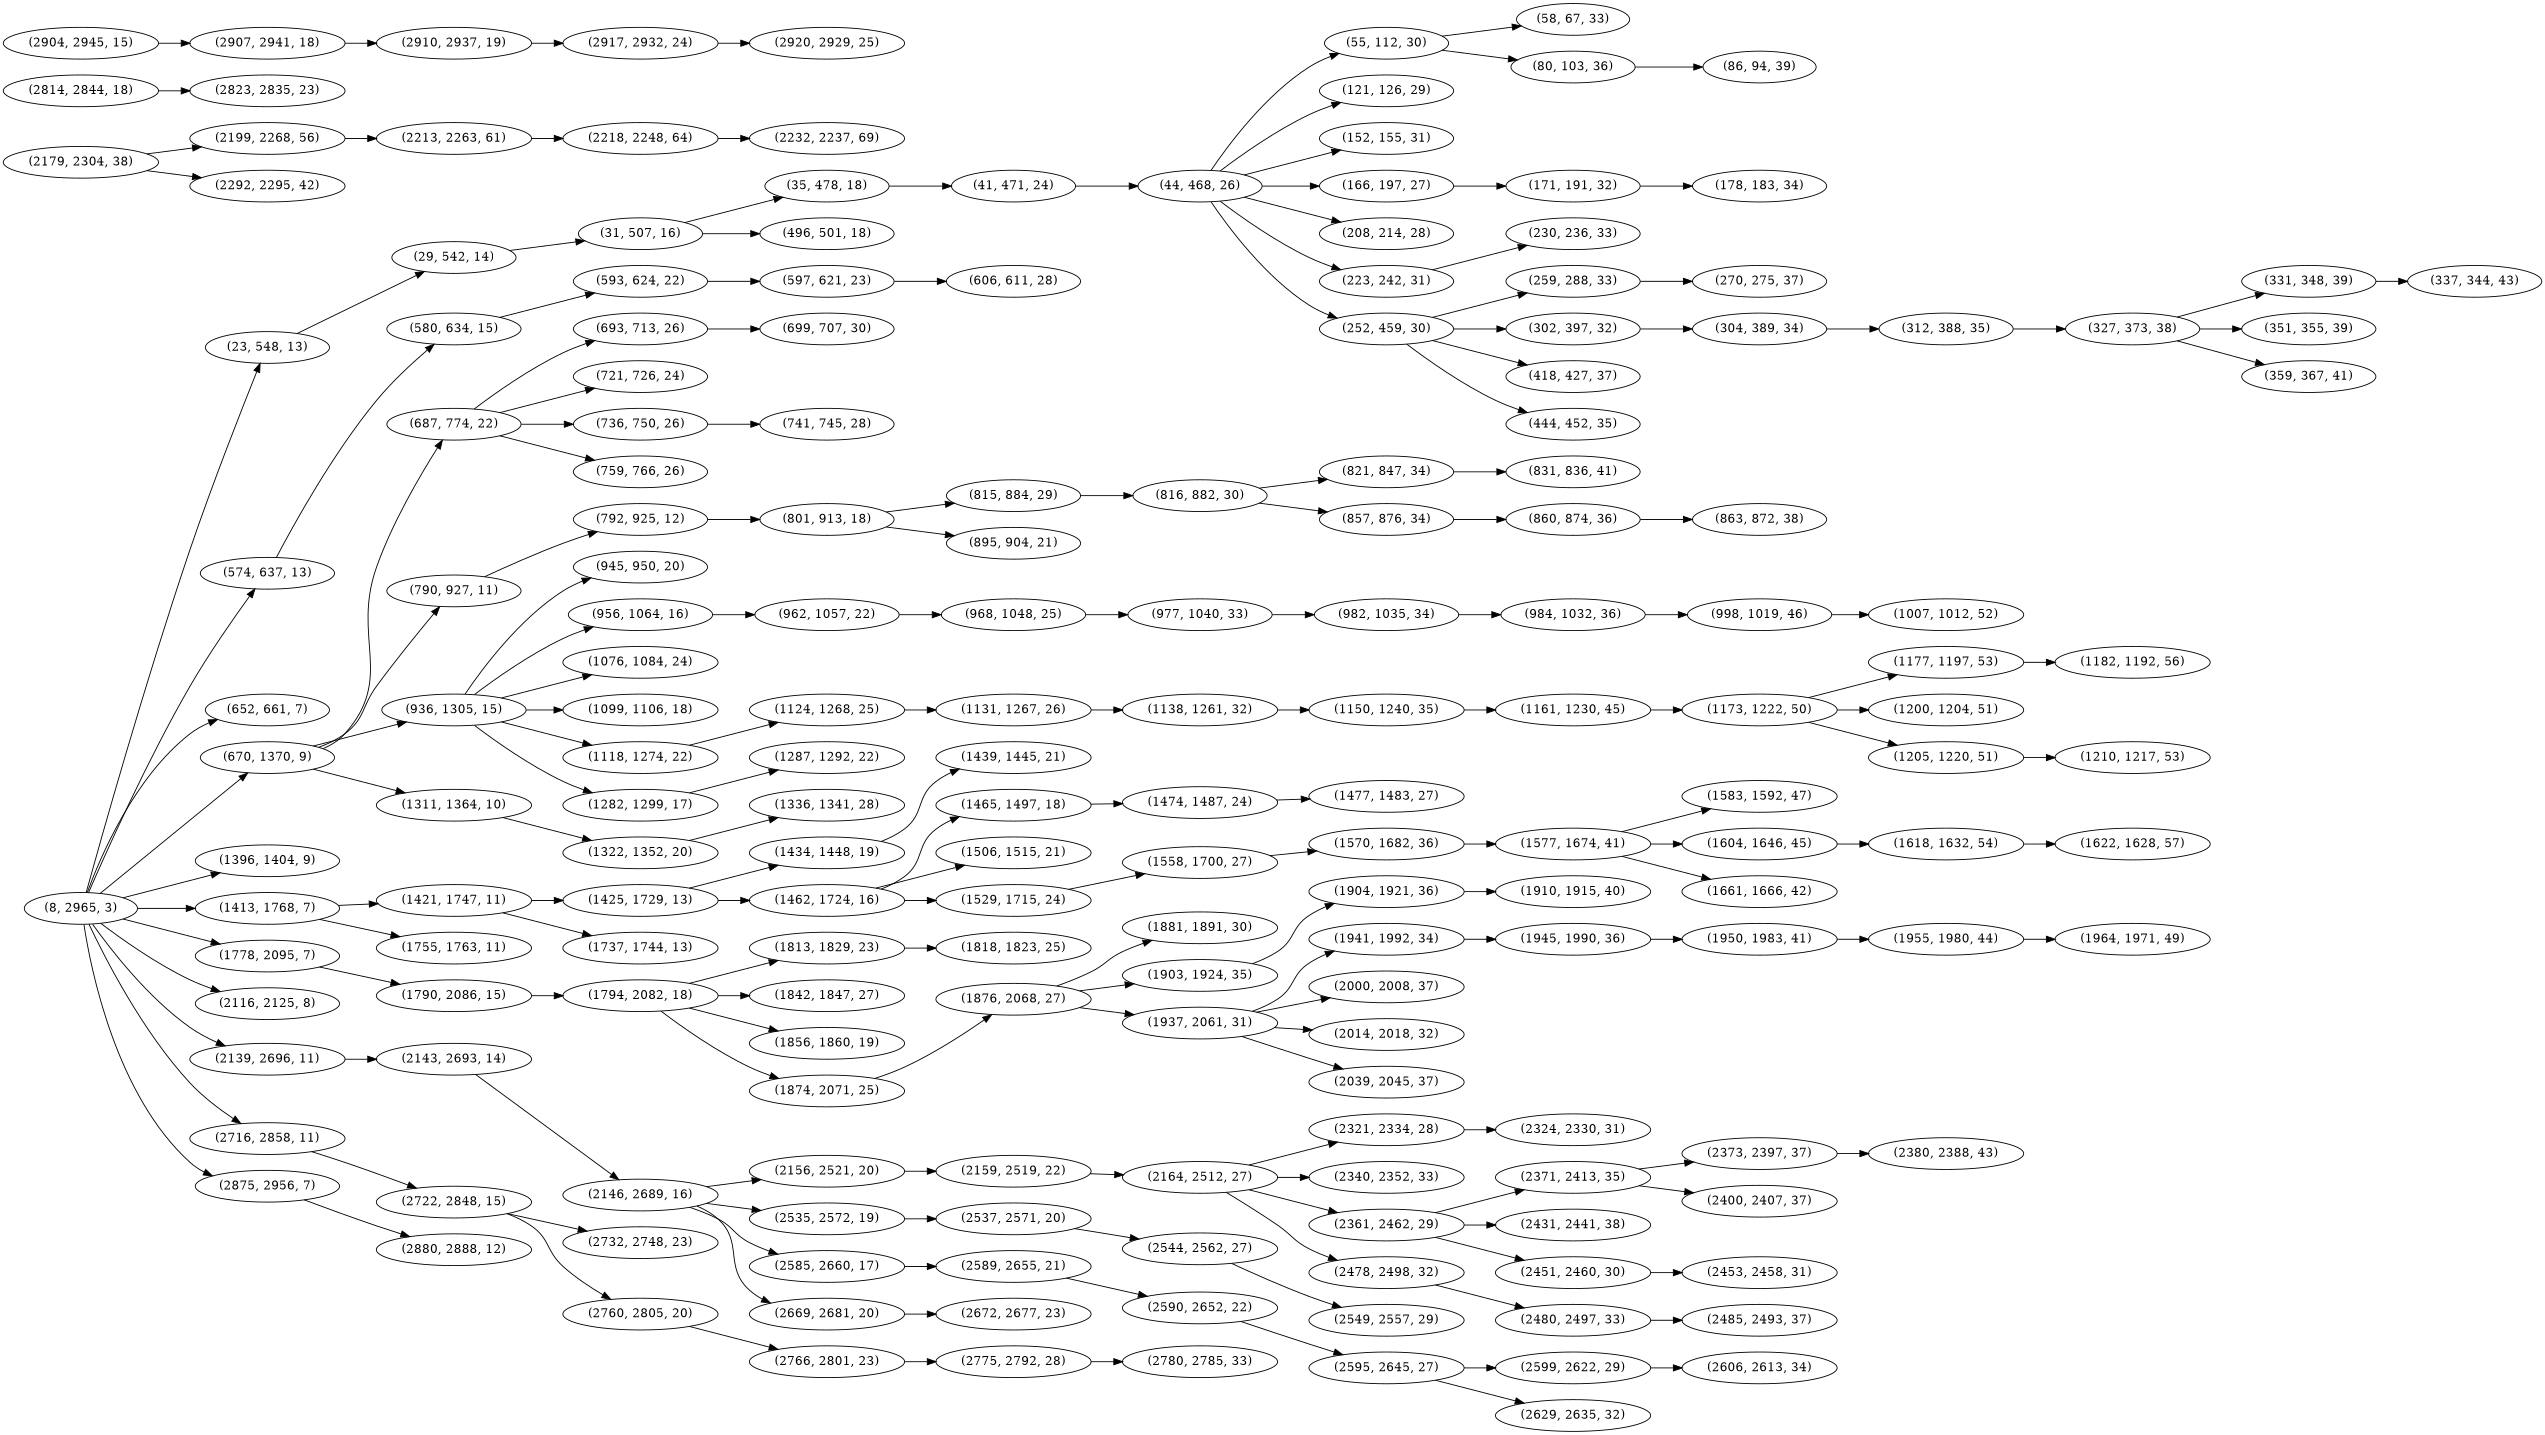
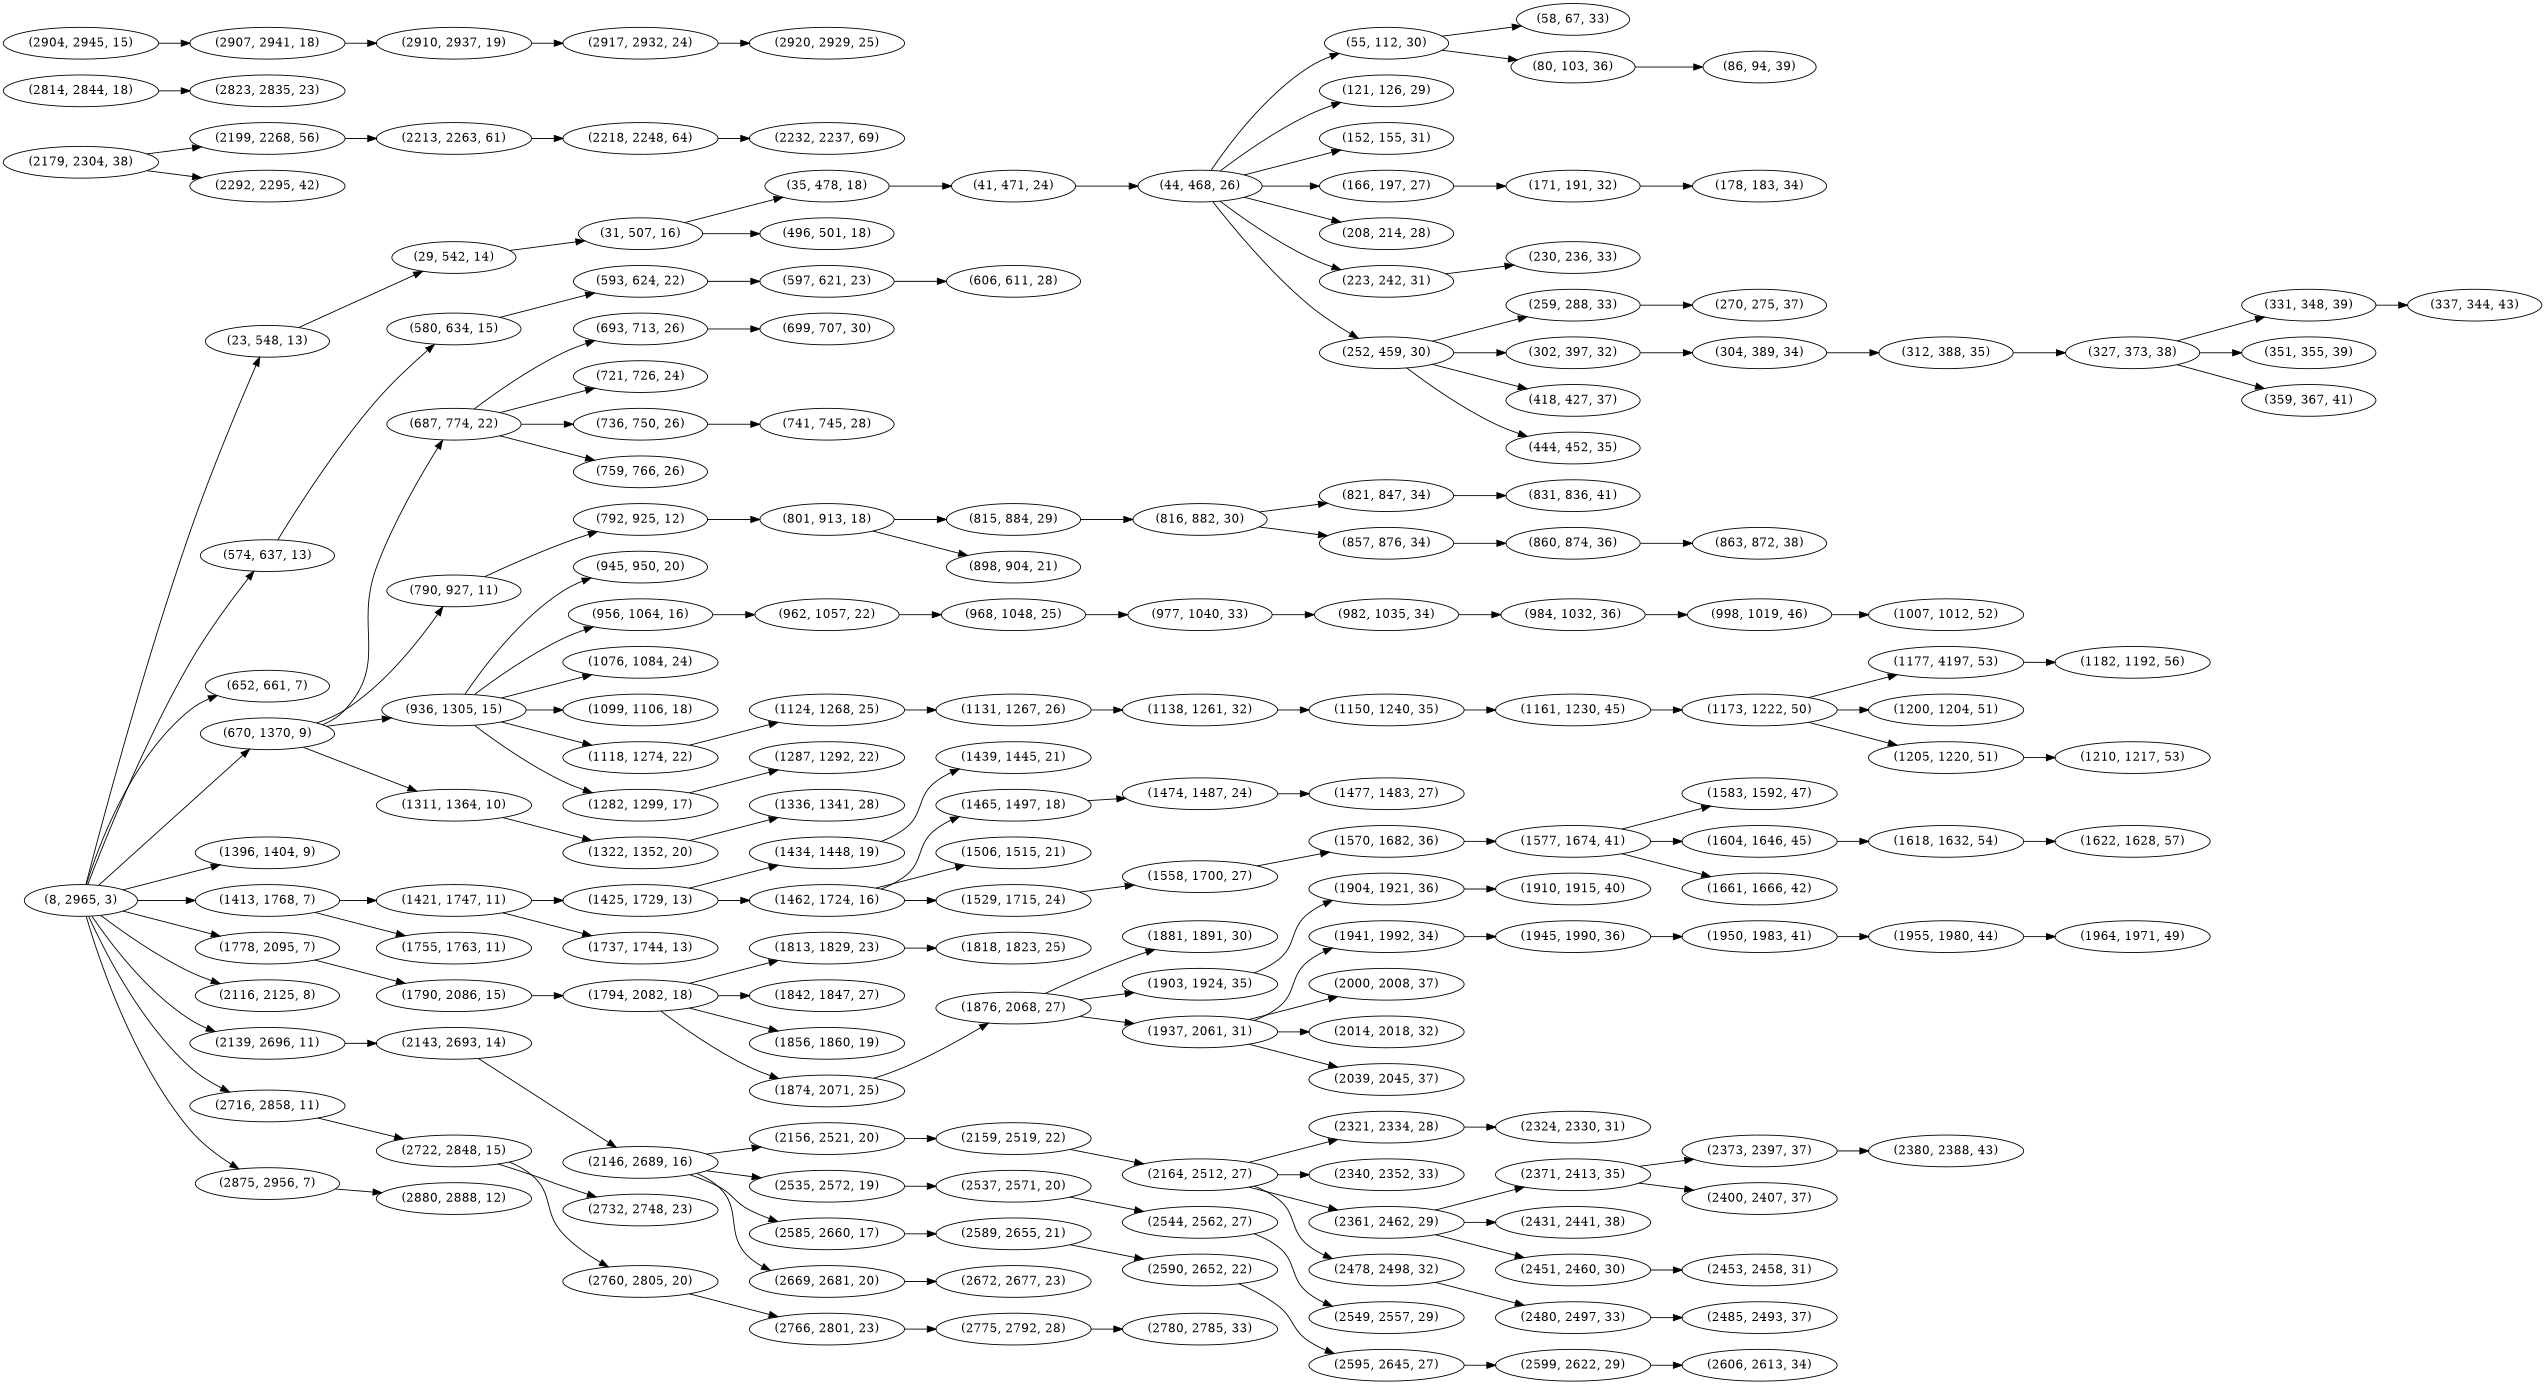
(1014, 543) -> (1014, 567)
(1946, 662) -> (1946, 662)
(1573, 1416) -> none
